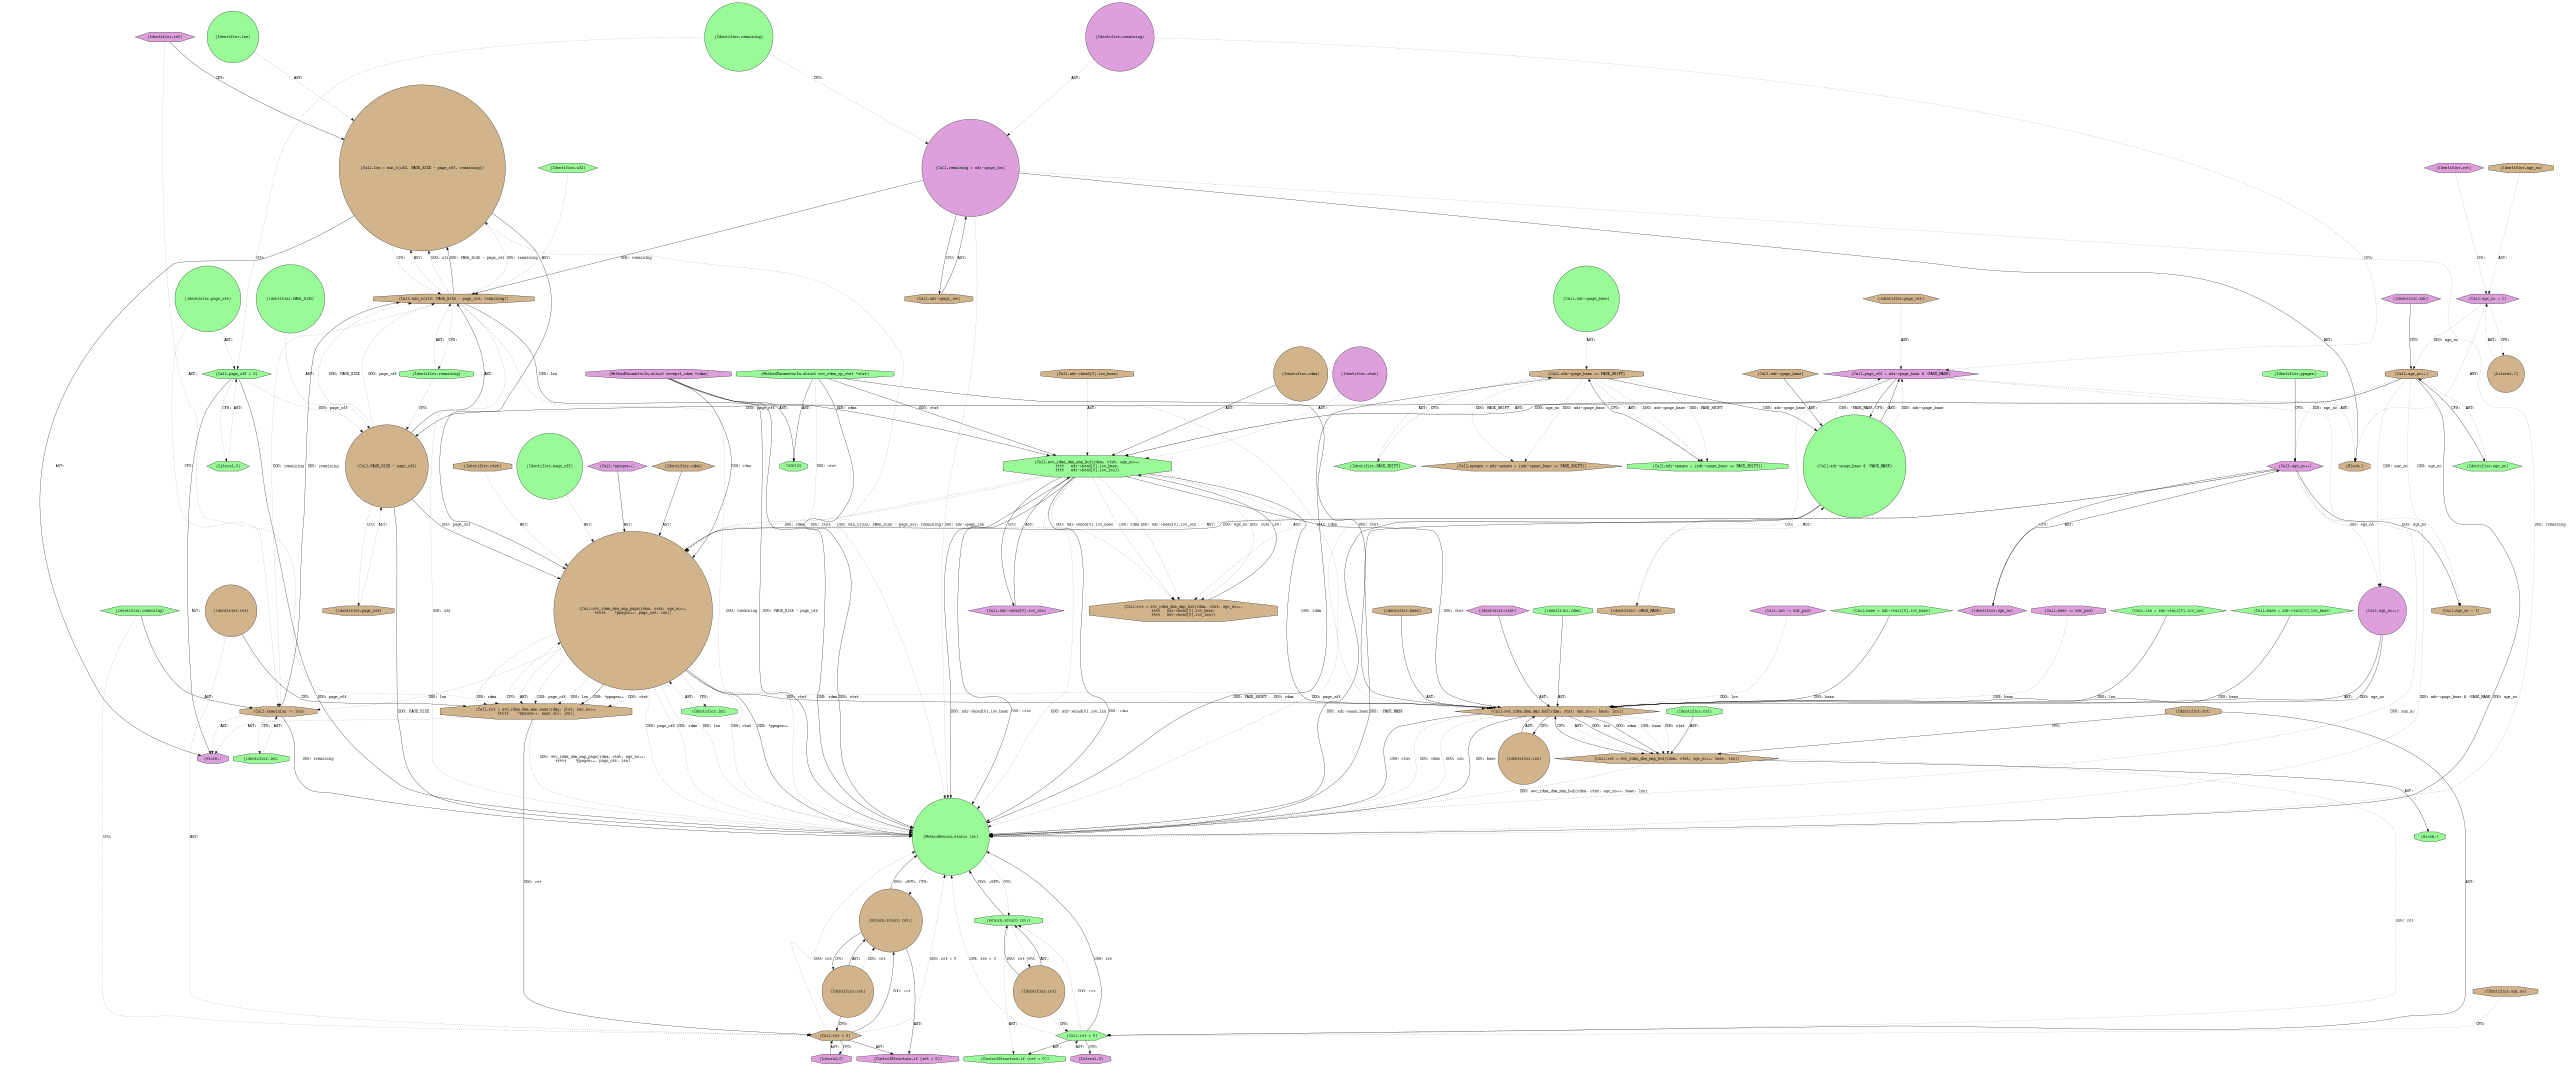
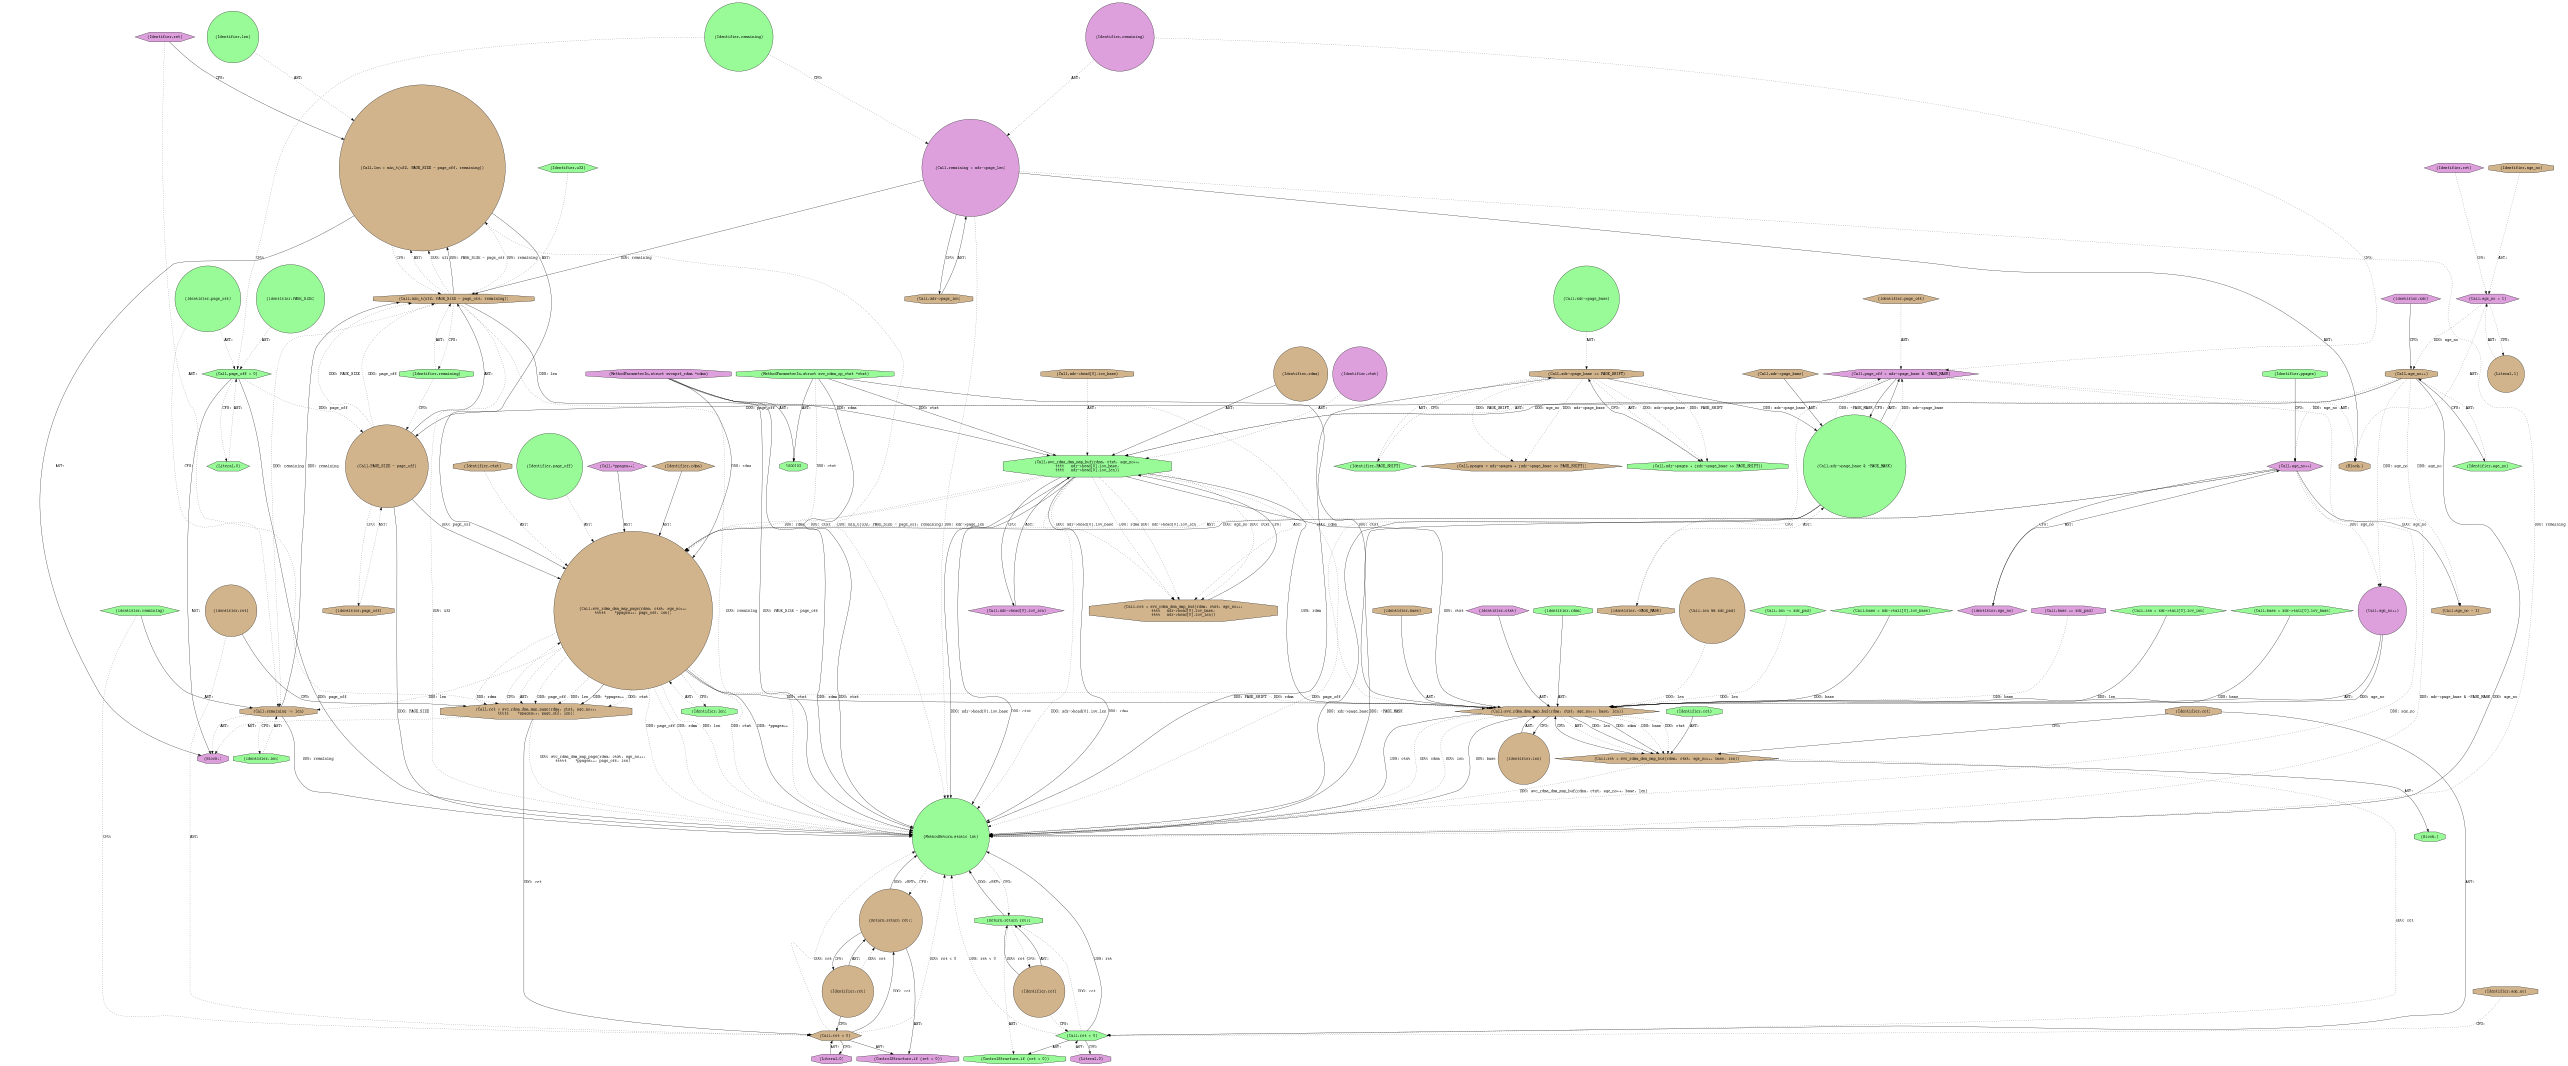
(305, 401) -> (256, 347)
none -> (1712, 611)
(1788, 611) -> (1788, 611)
